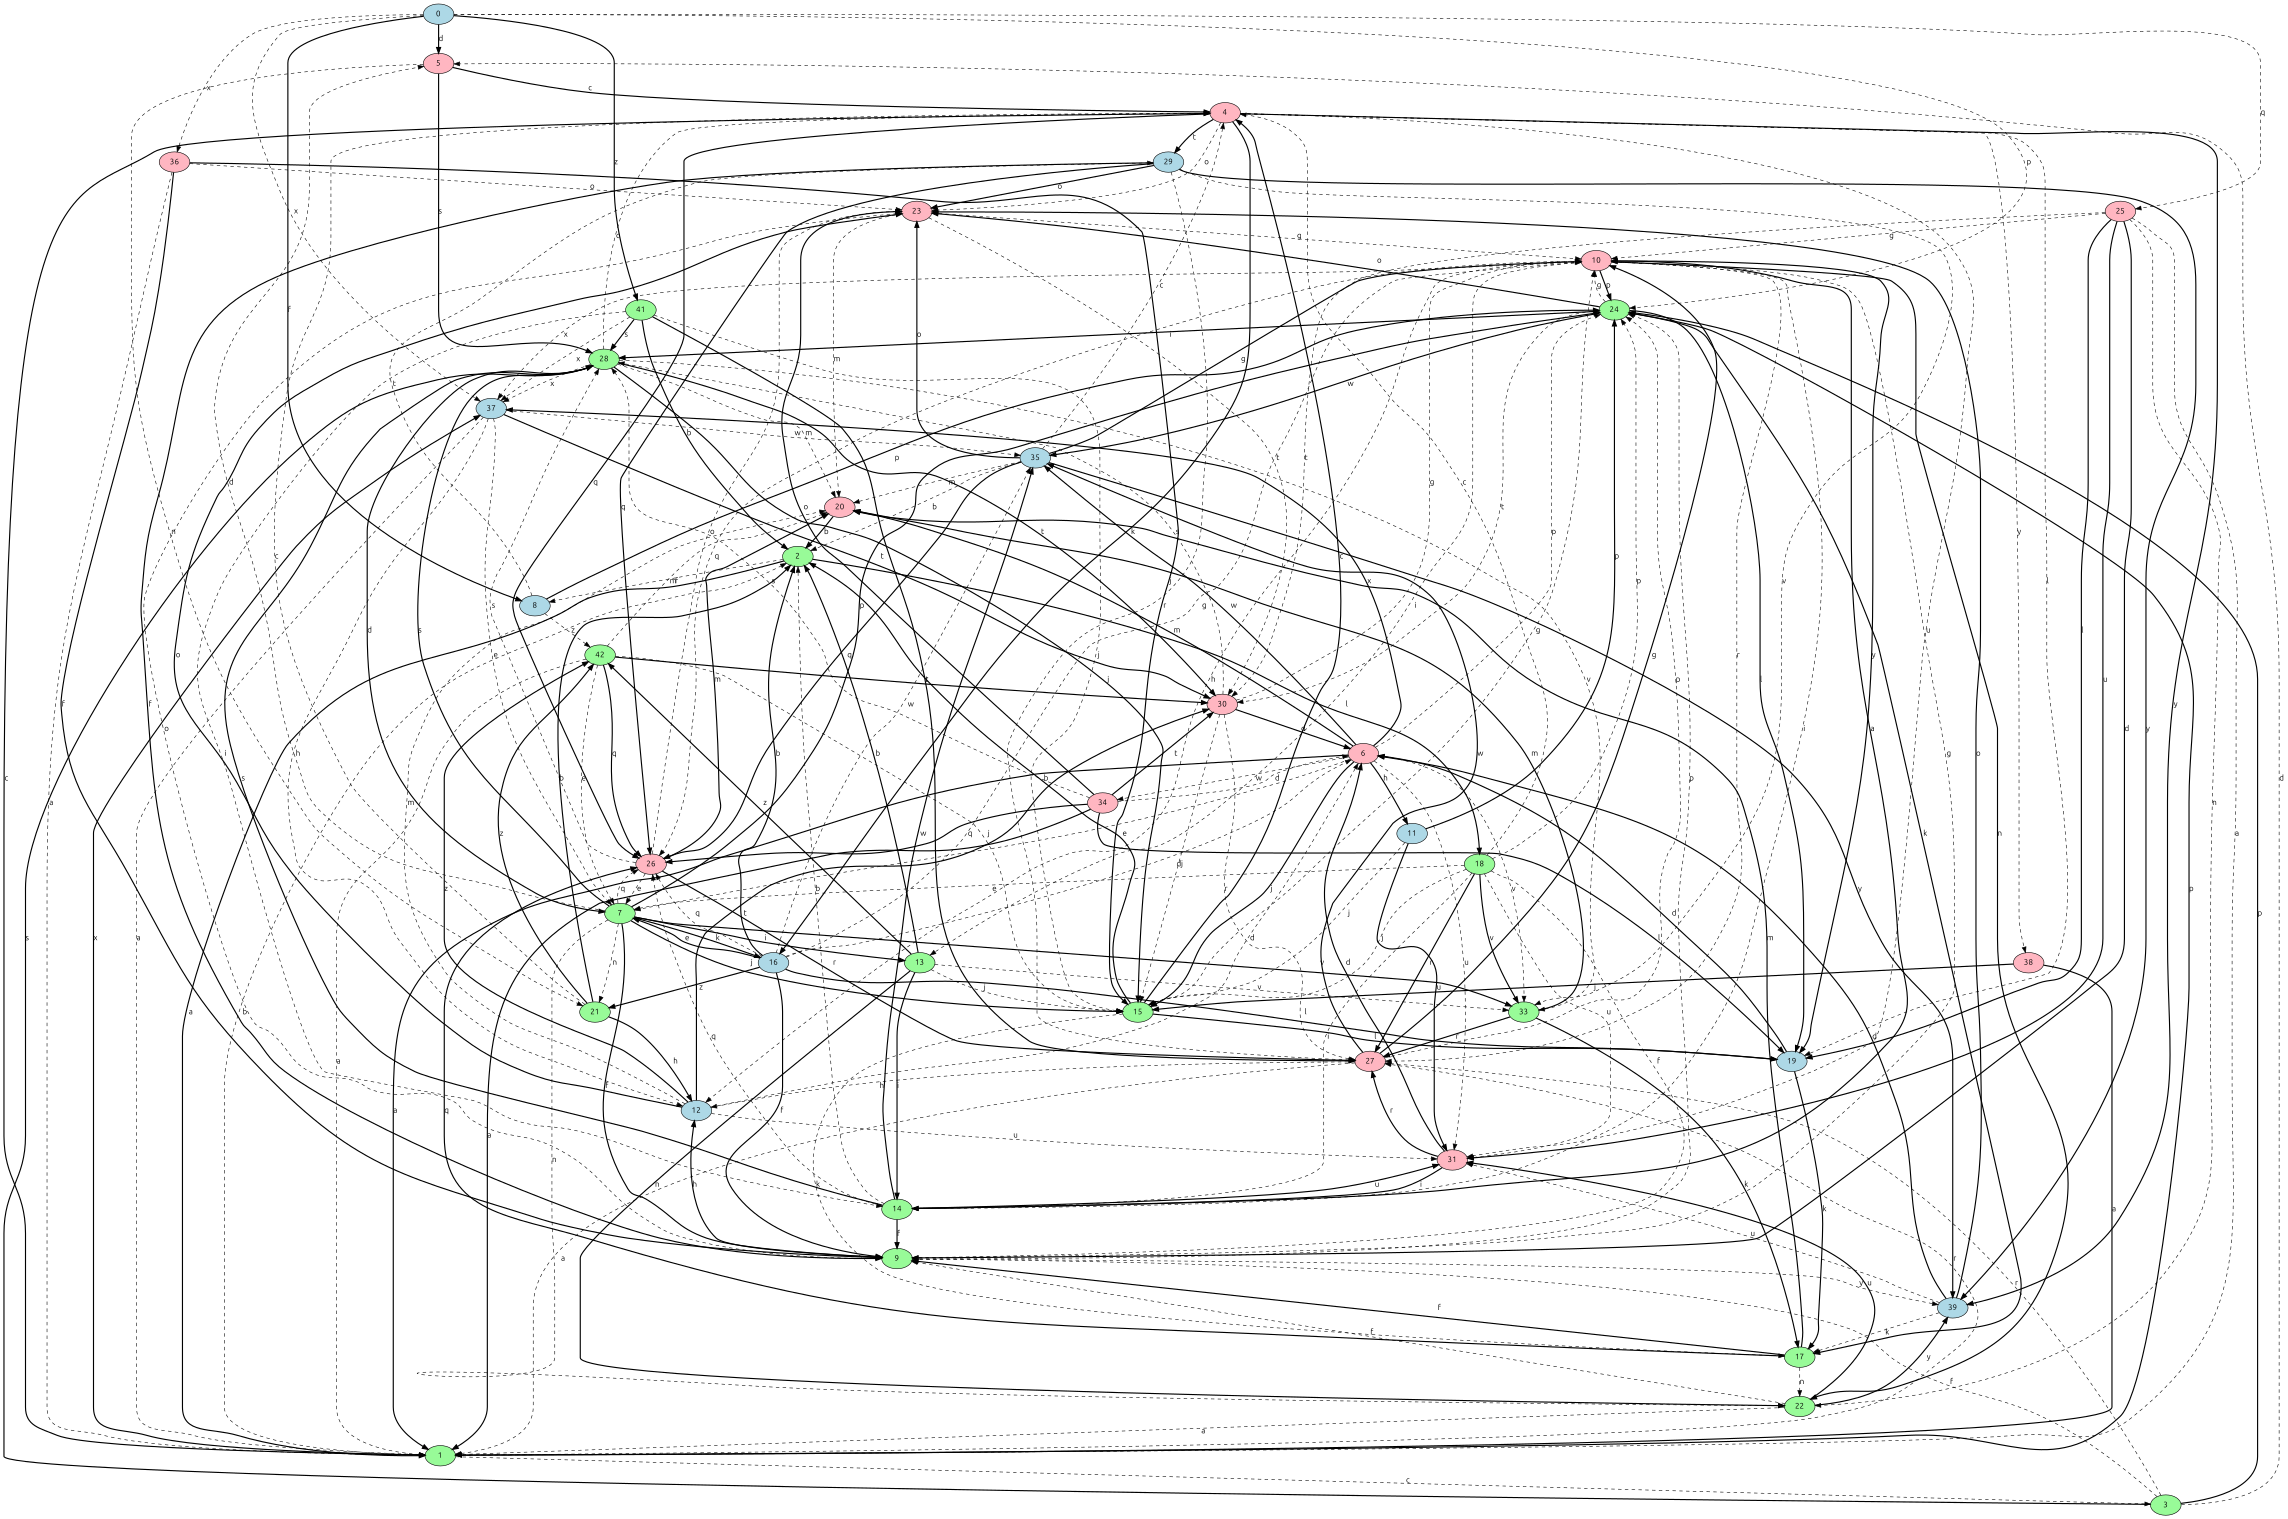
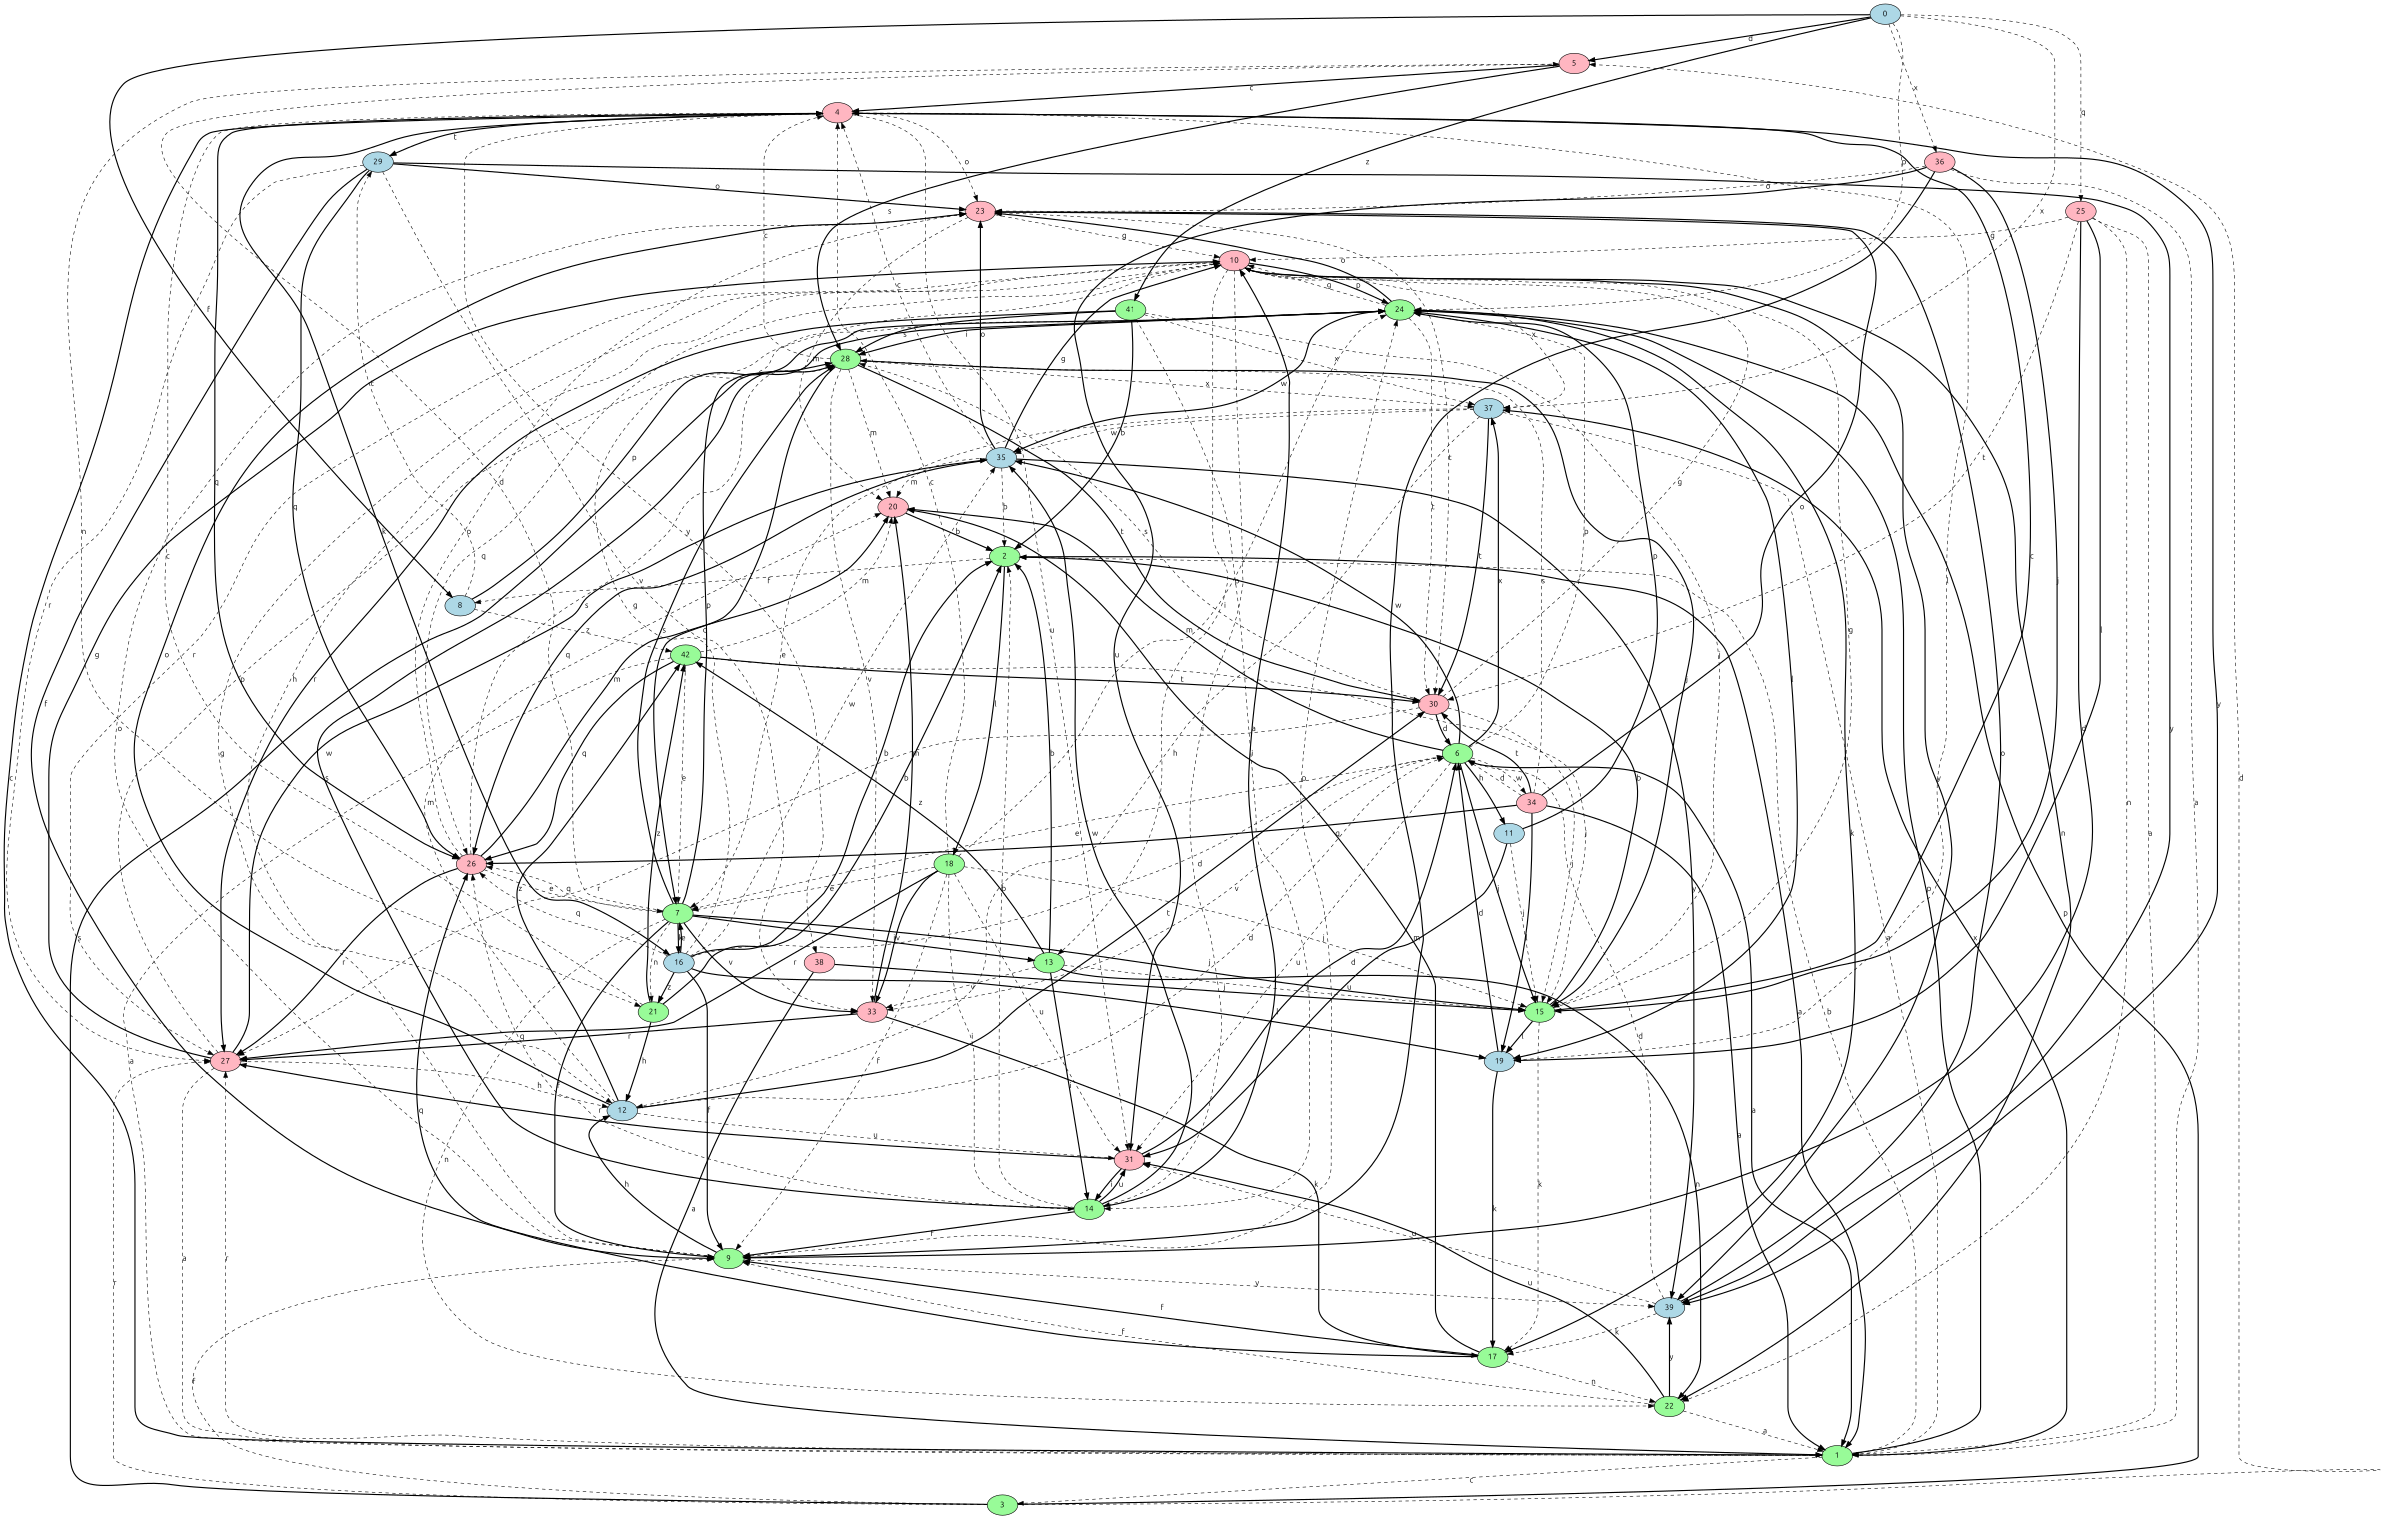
(1873, 531) -> (1908, 549)
(1363, 754) -> (1458, 754)
(1776, 915) -> (1625, 998)
(2103, 926) -> (1079, 355)
(1524, 1012) -> (872, 1012)
